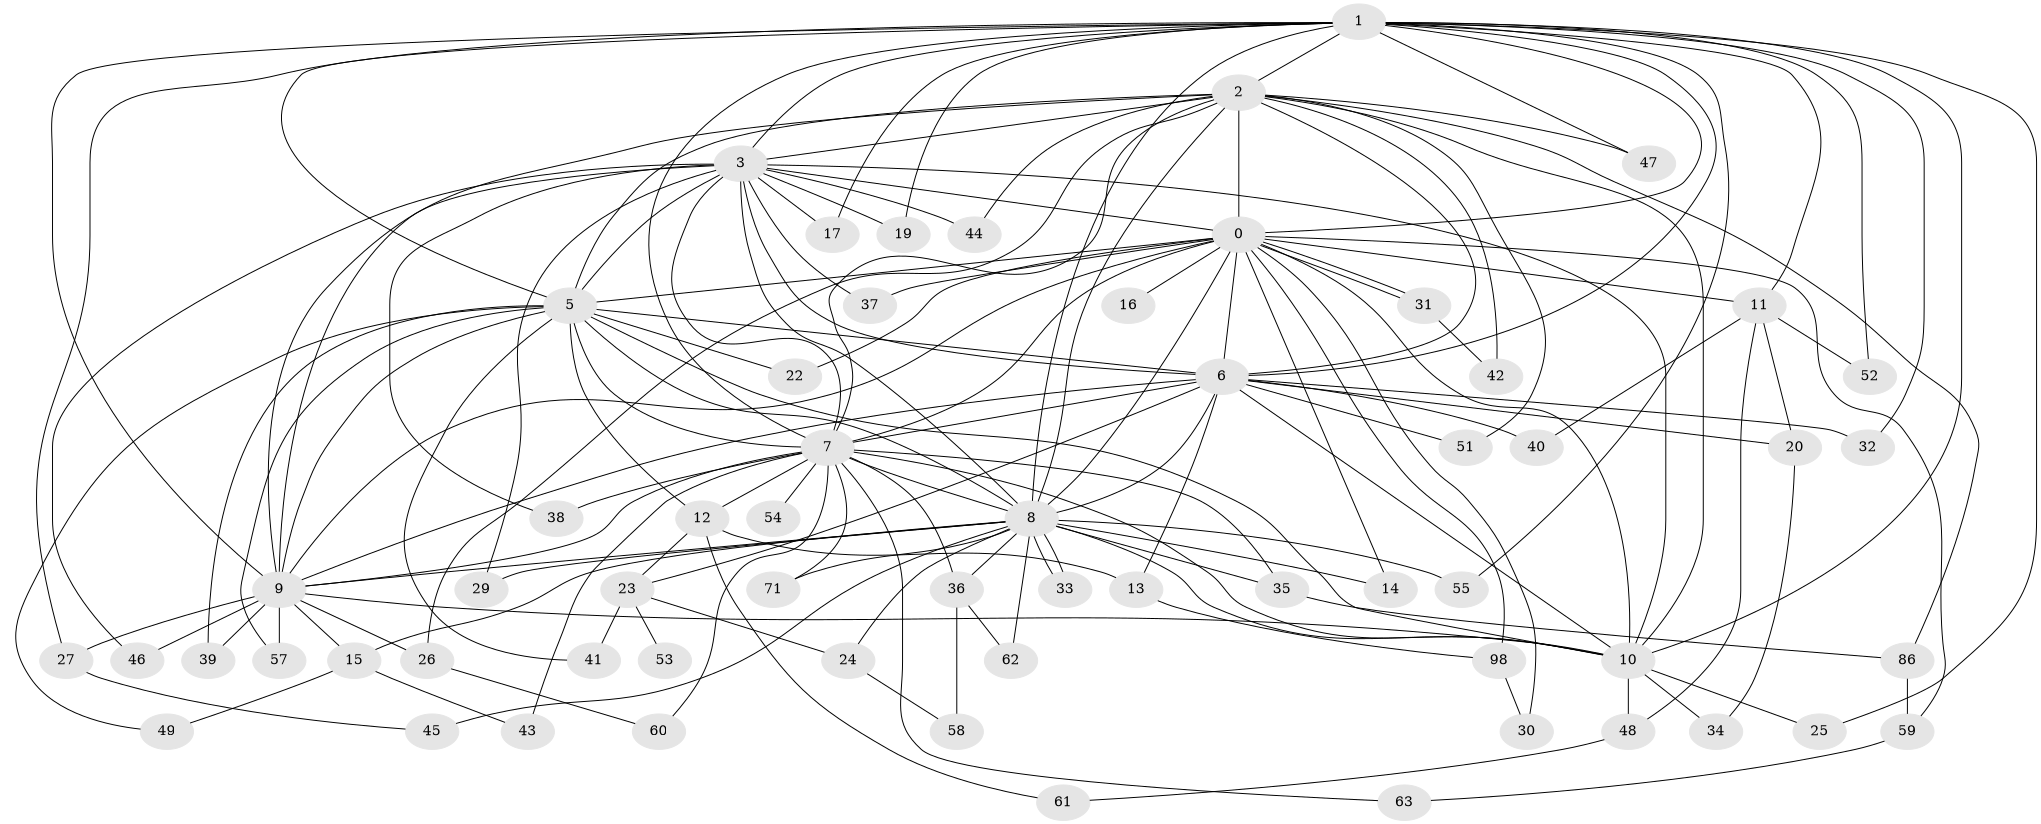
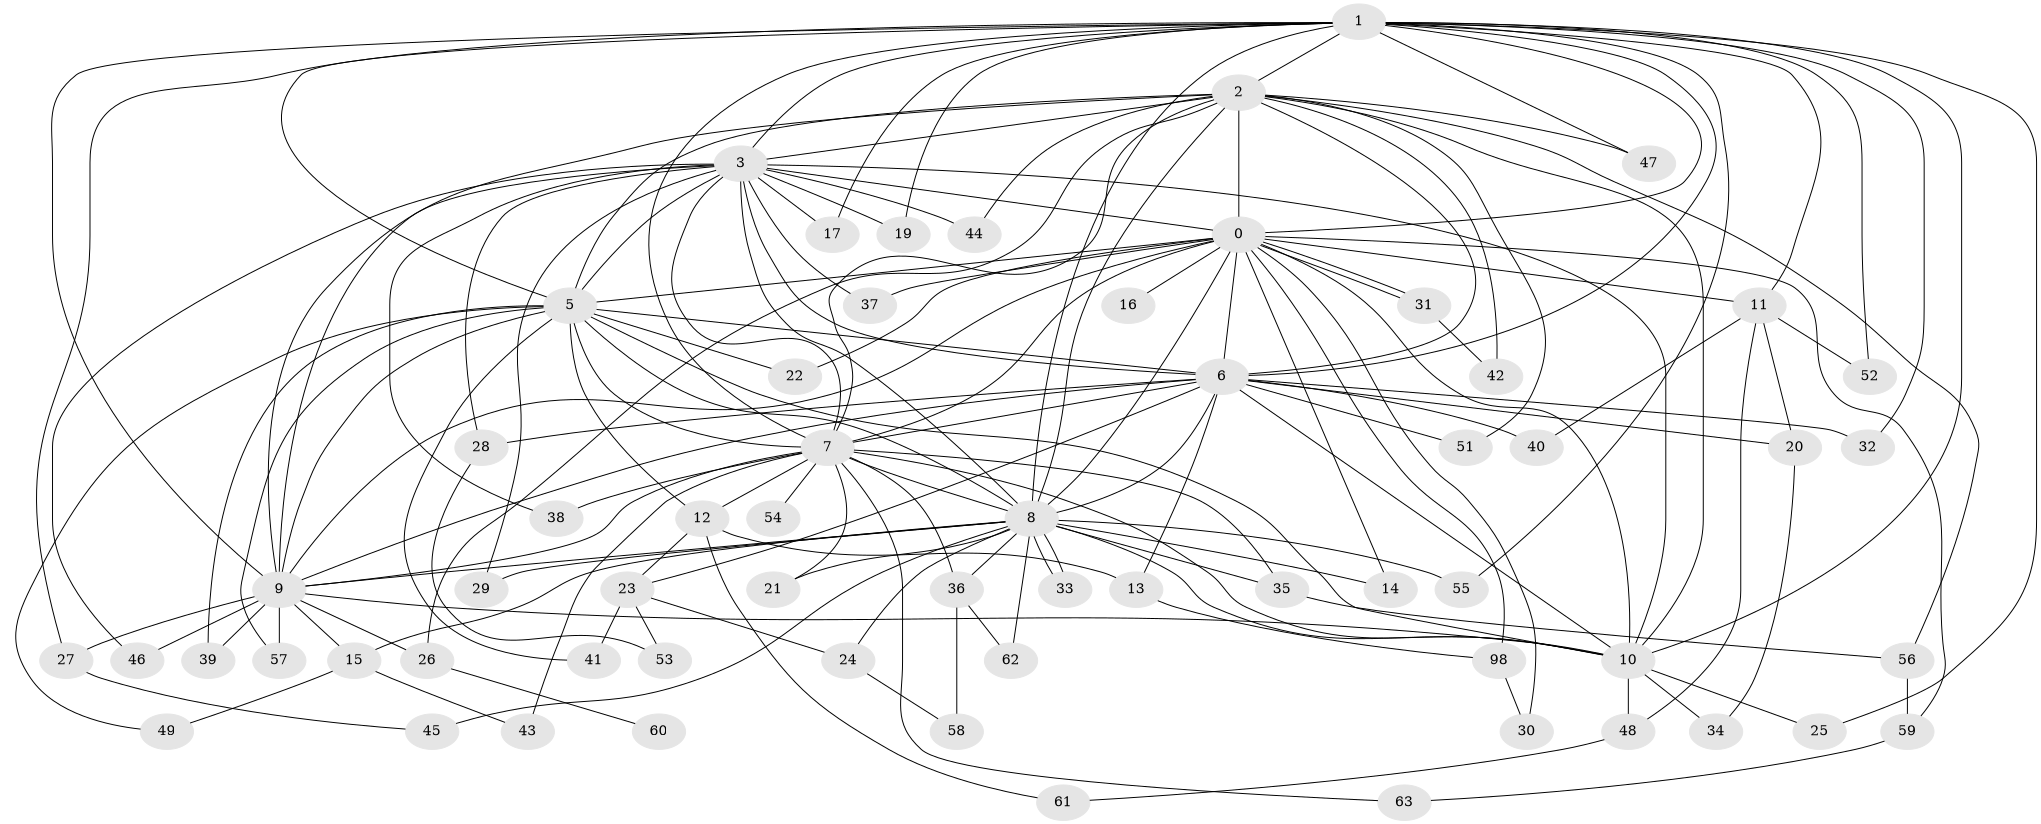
none -> (481, 448)
(736, 574) -> none
(773, 590) -> (773, 590)
(1907, 661) -> (1907, 661)
